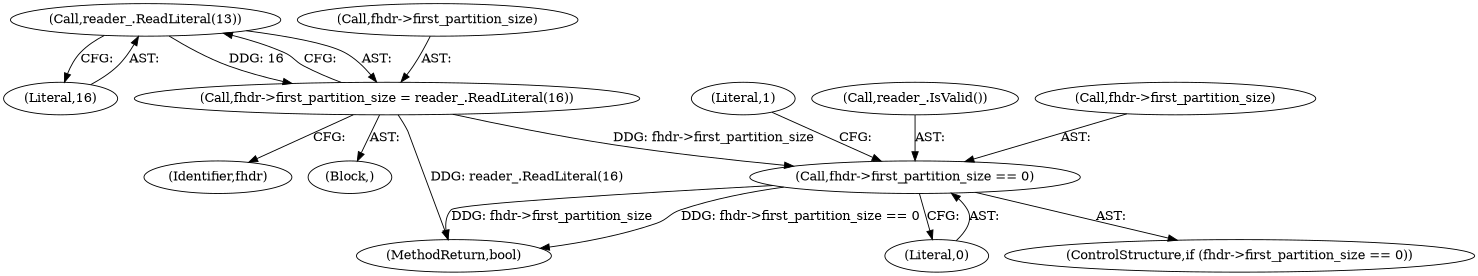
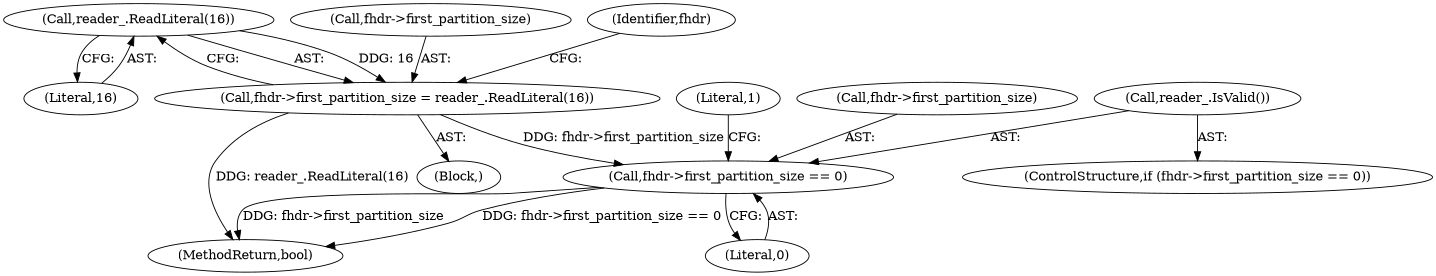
(146, 20) -> (139, 20)
(305, 137) -> (543, 57)
(1072, 215) -> (1198, 133)
